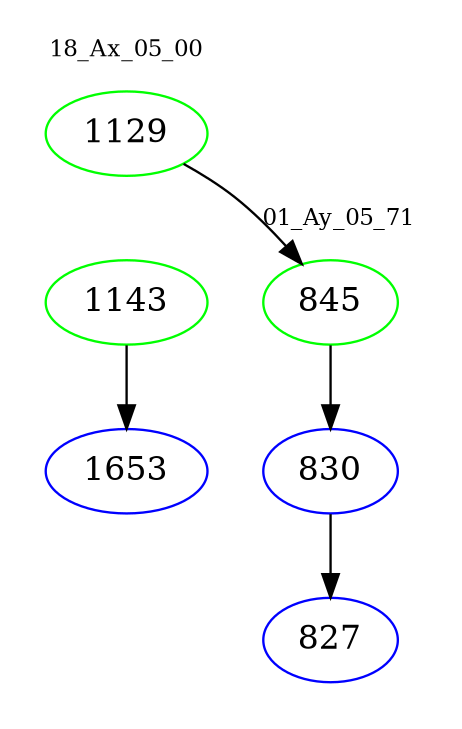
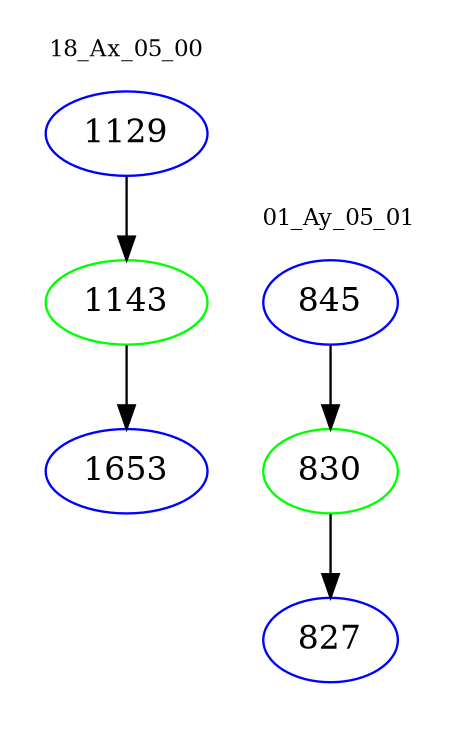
(127, 134) -> (127, 134)
(258, 218) -> (127, 207)
(339, 219) -> (339, 219)
(331, 302) -> (331, 302)
(331, 471) -> (331, 471)
